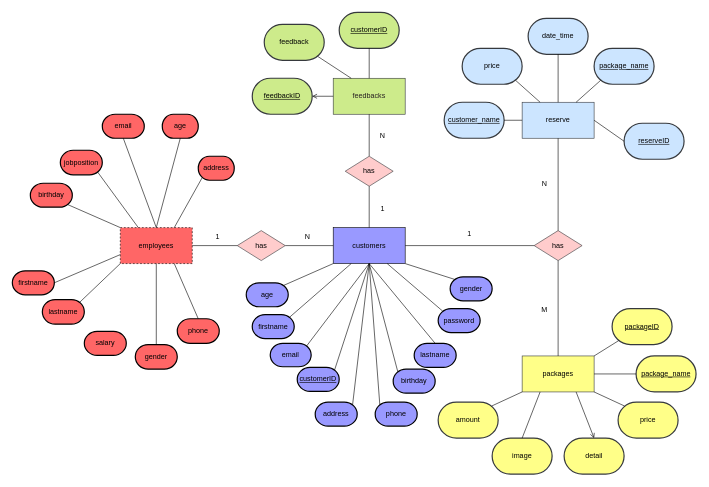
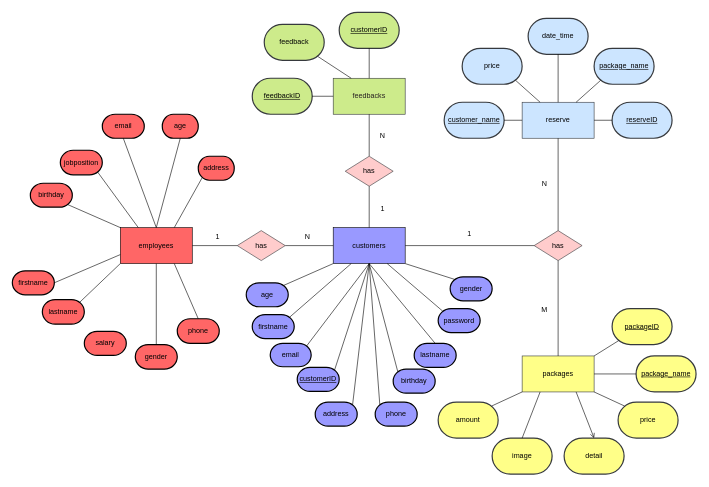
(316, 96) -> (315, 96)
(654, 141) -> (642, 120)
(156, 246) -> (156, 246)
